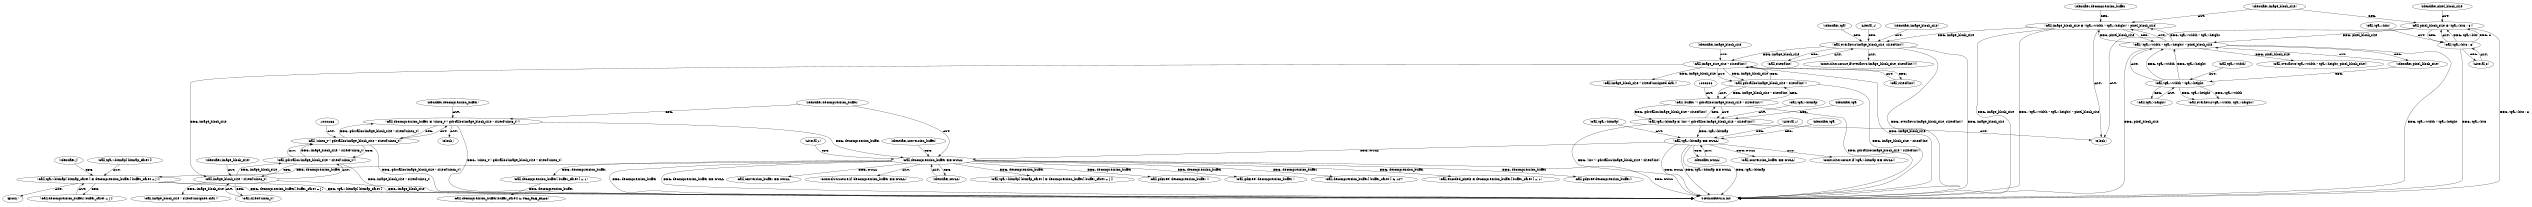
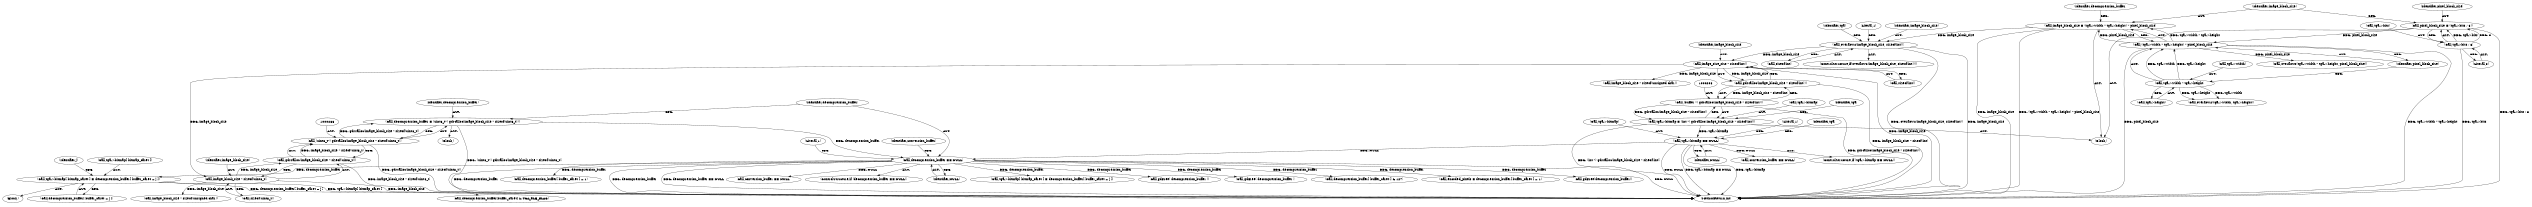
(527, 189) -> (655, 165)
